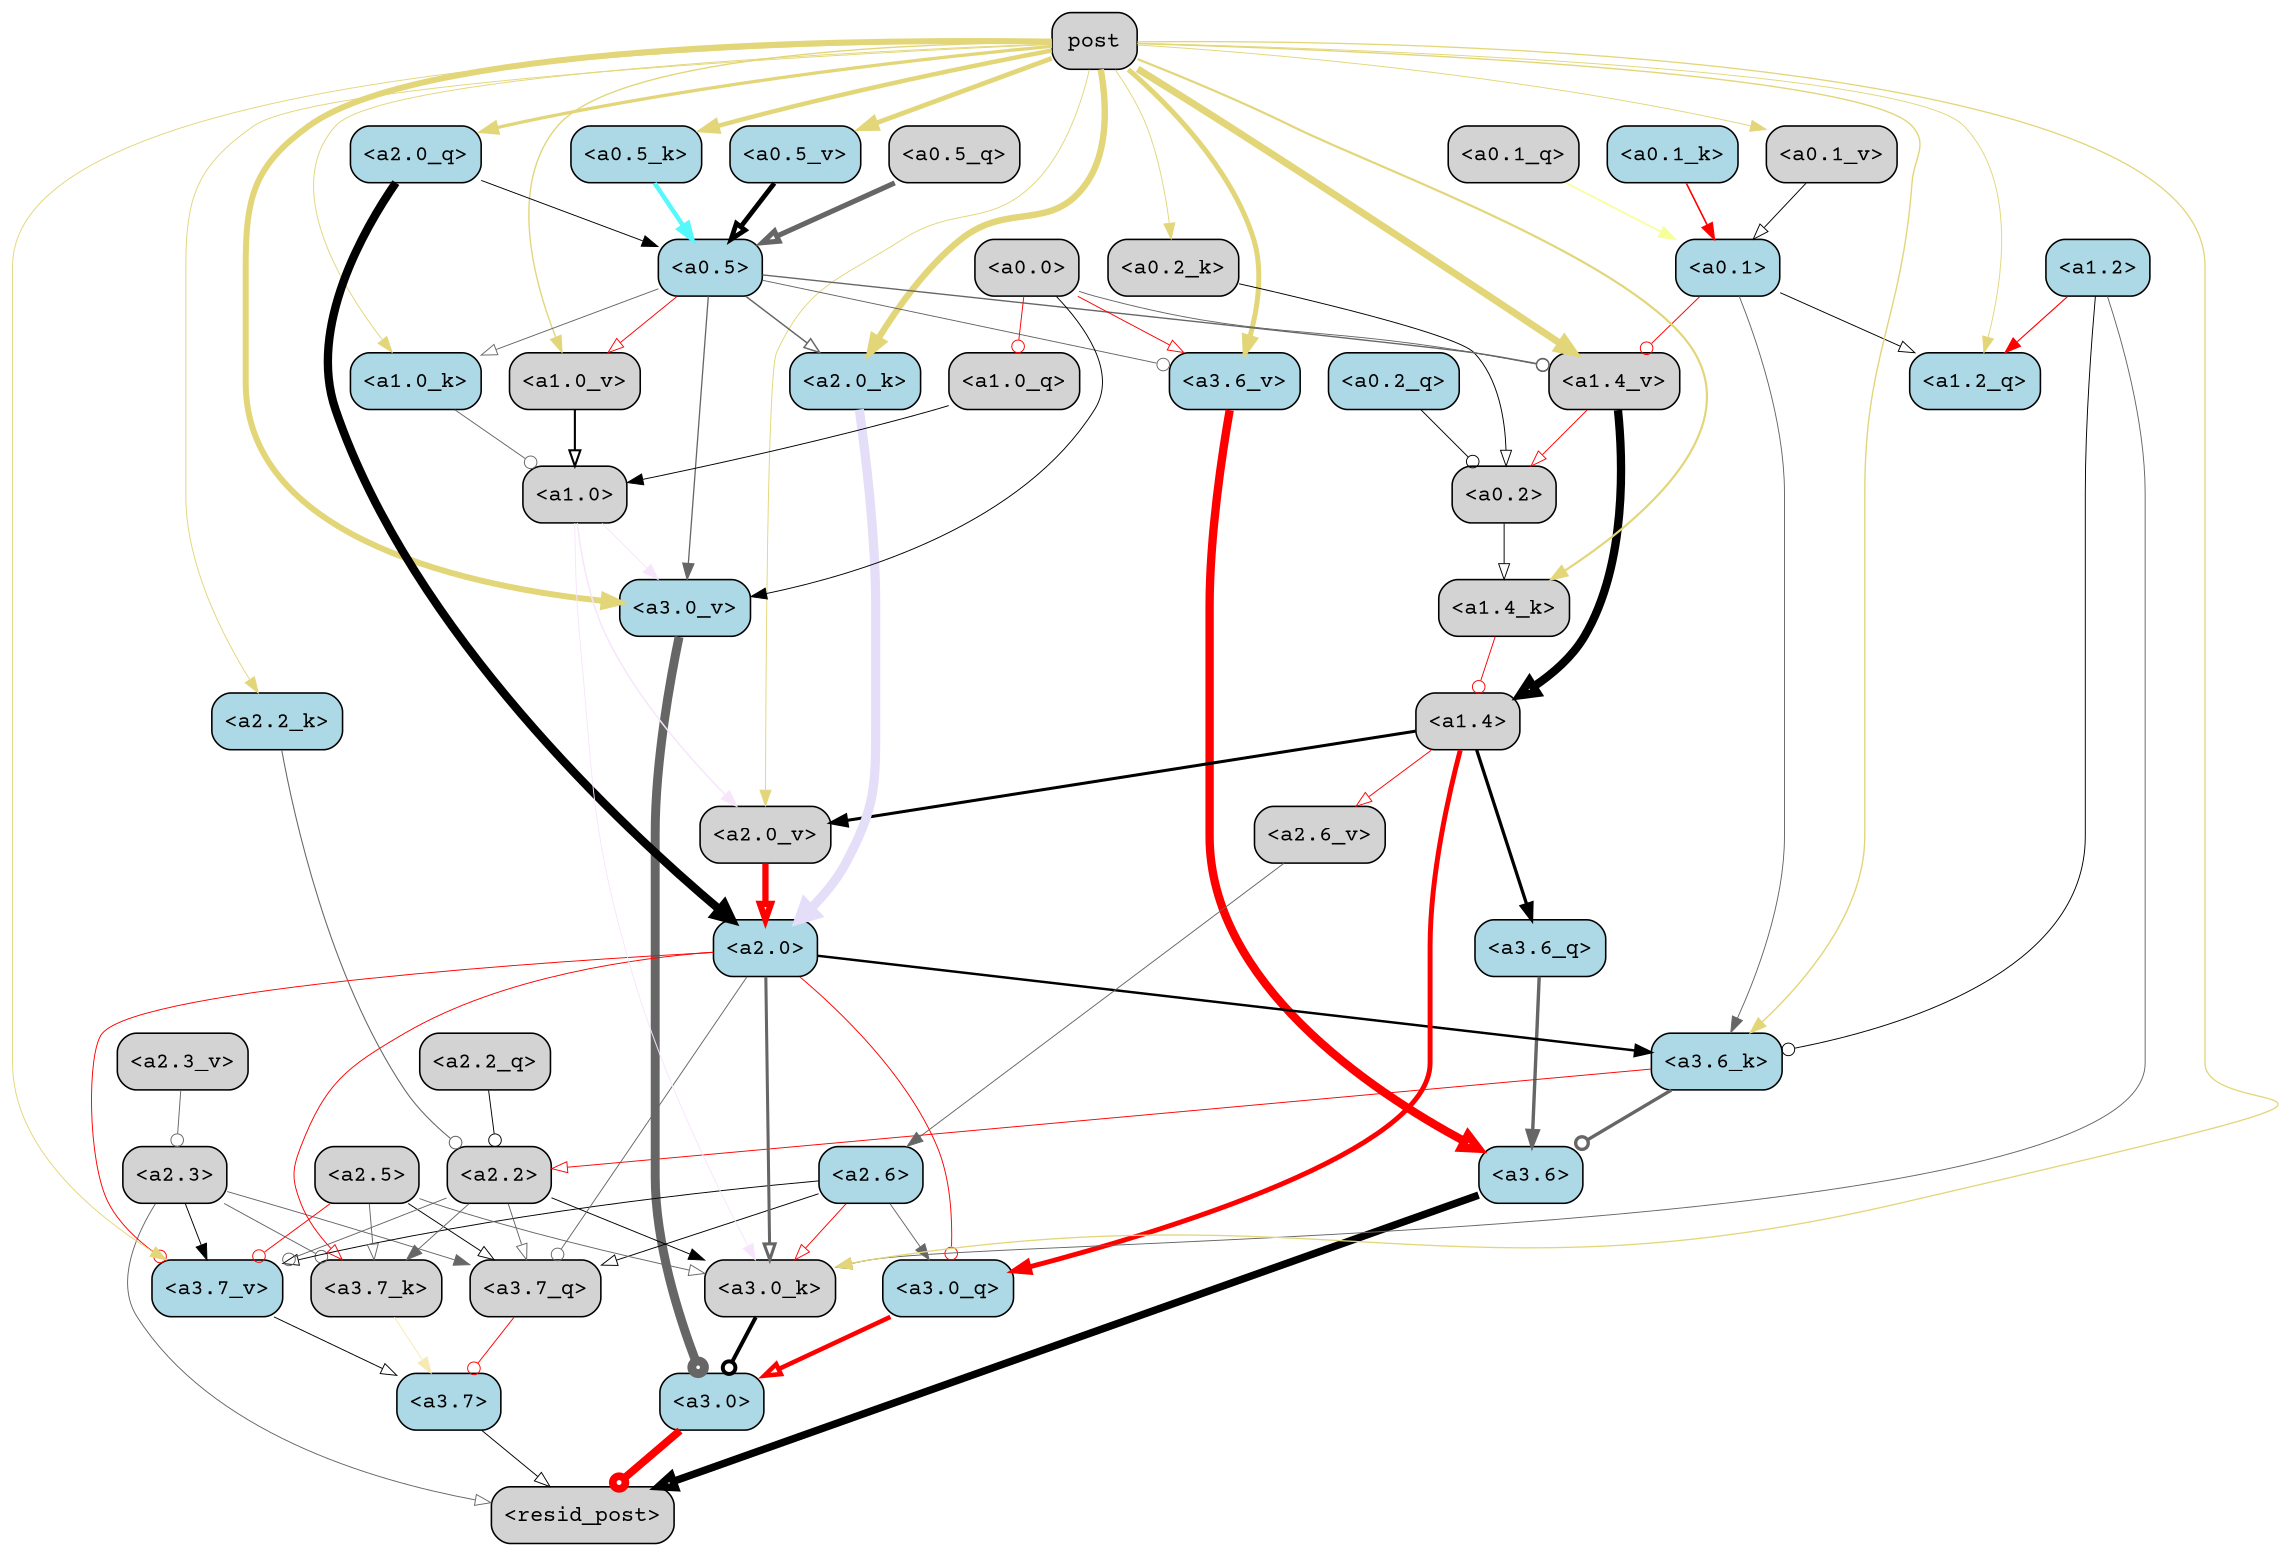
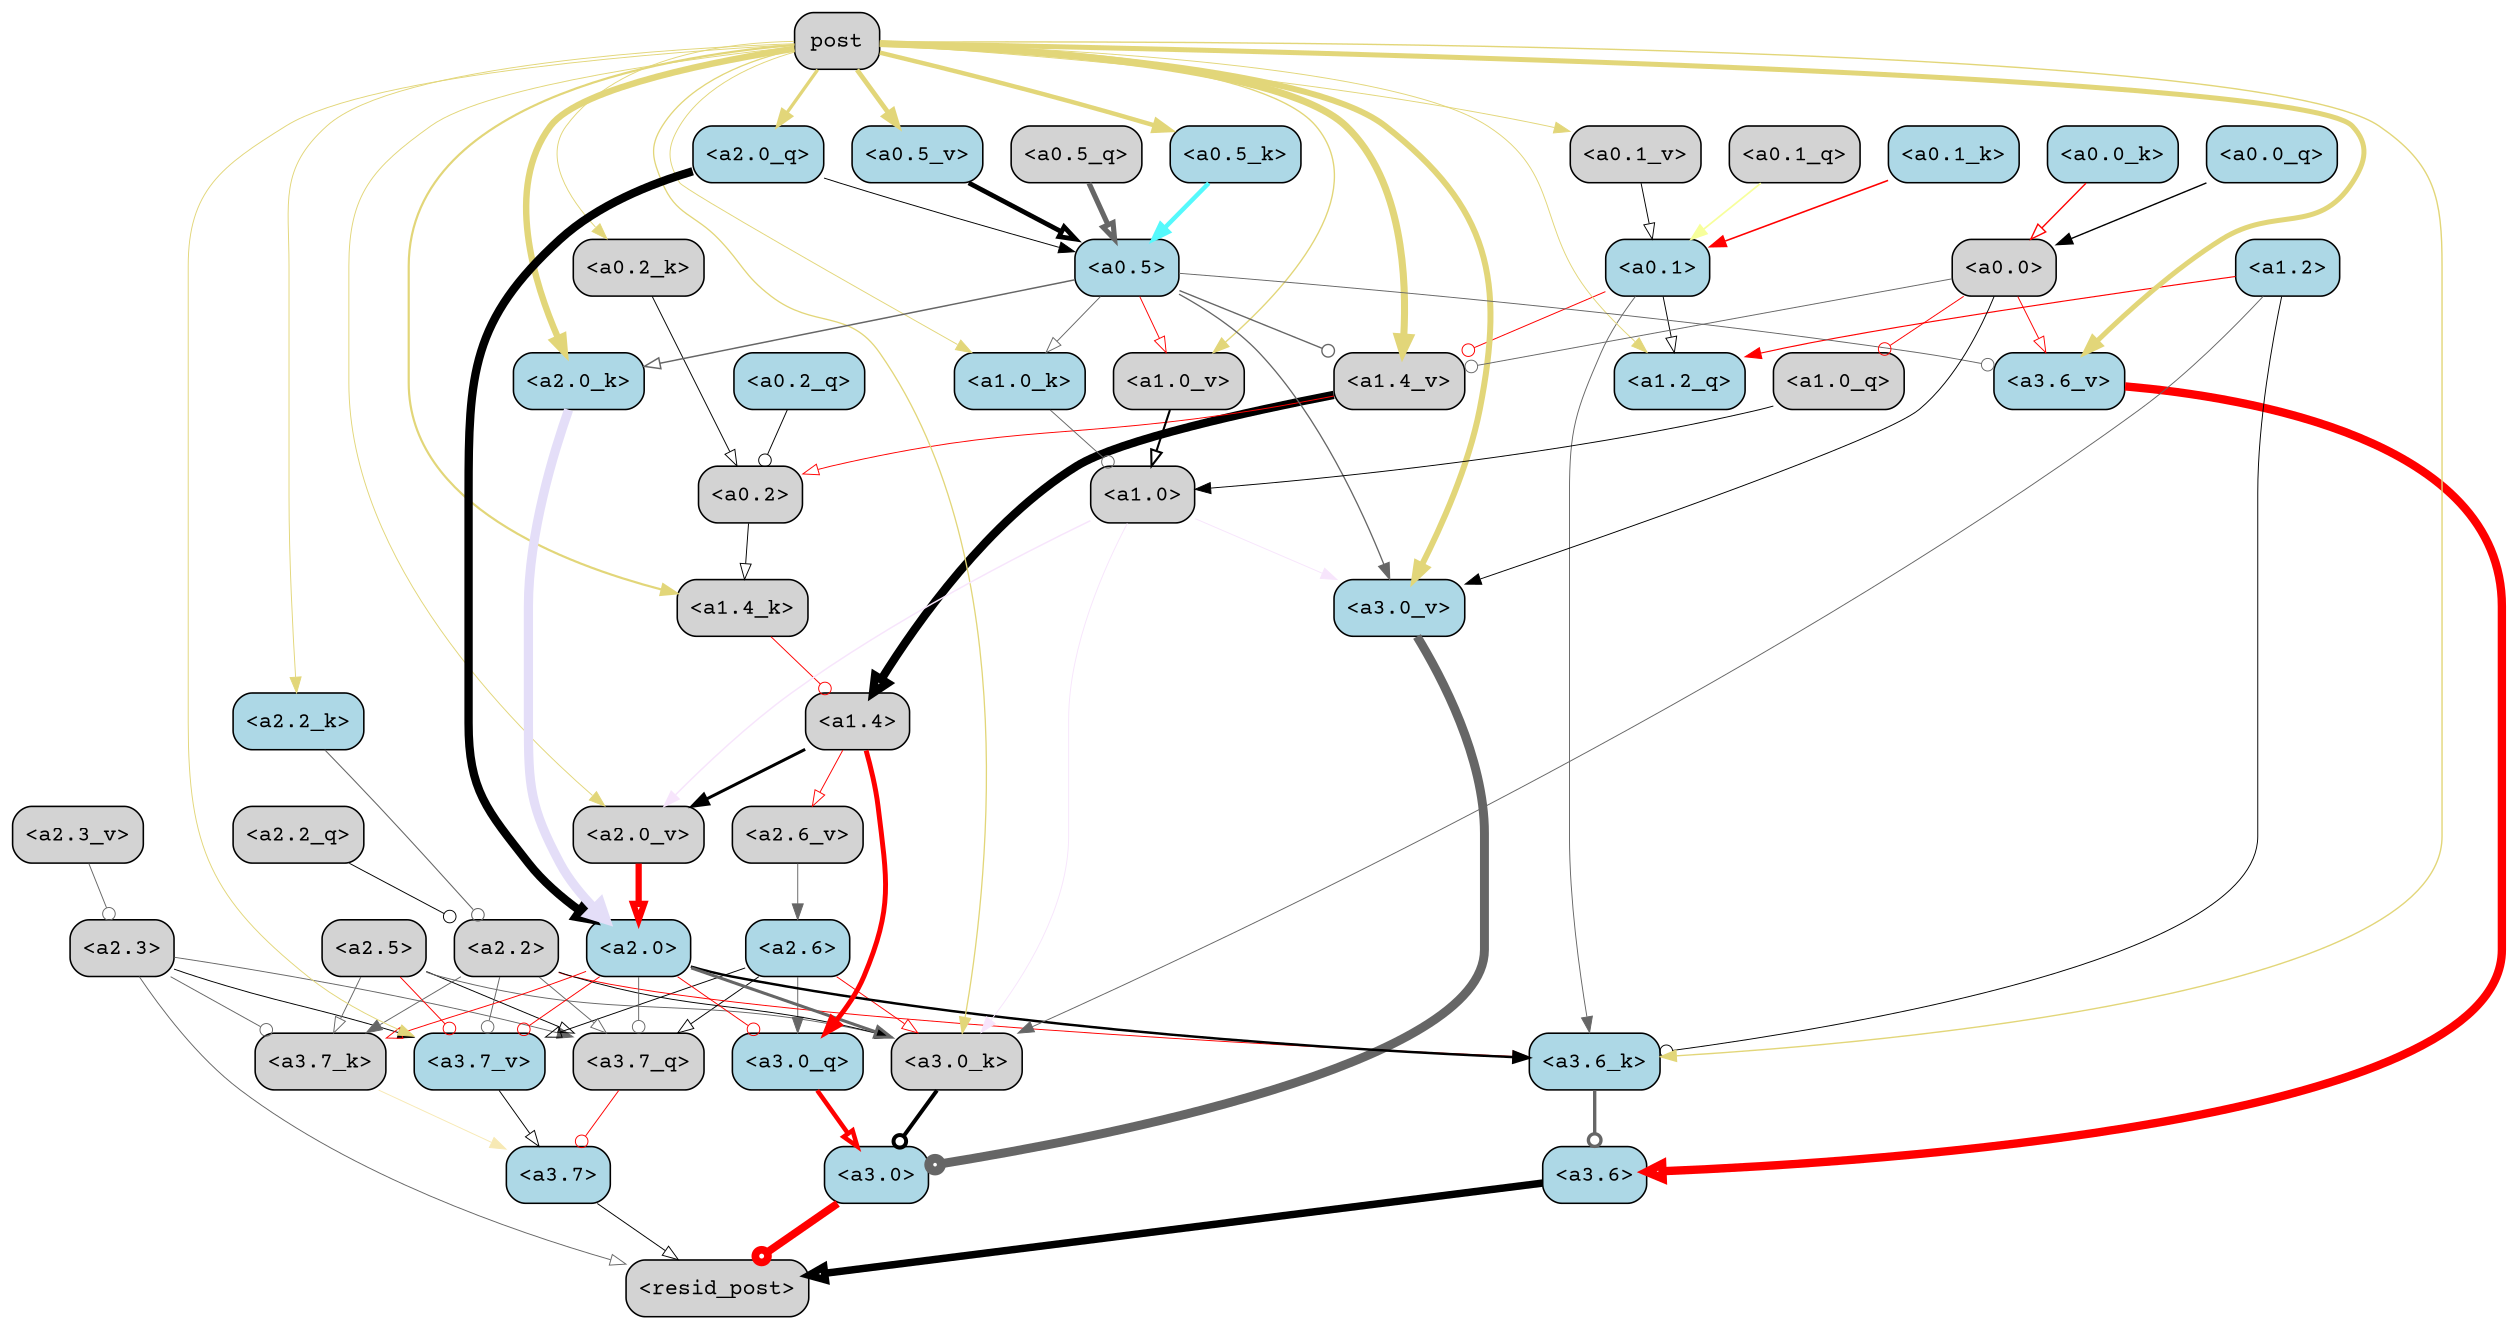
none -> (2113, 154)
none -> (2272, 154)
(1540, 948) -> none
(1109, 1118) -> (938, 1022)
